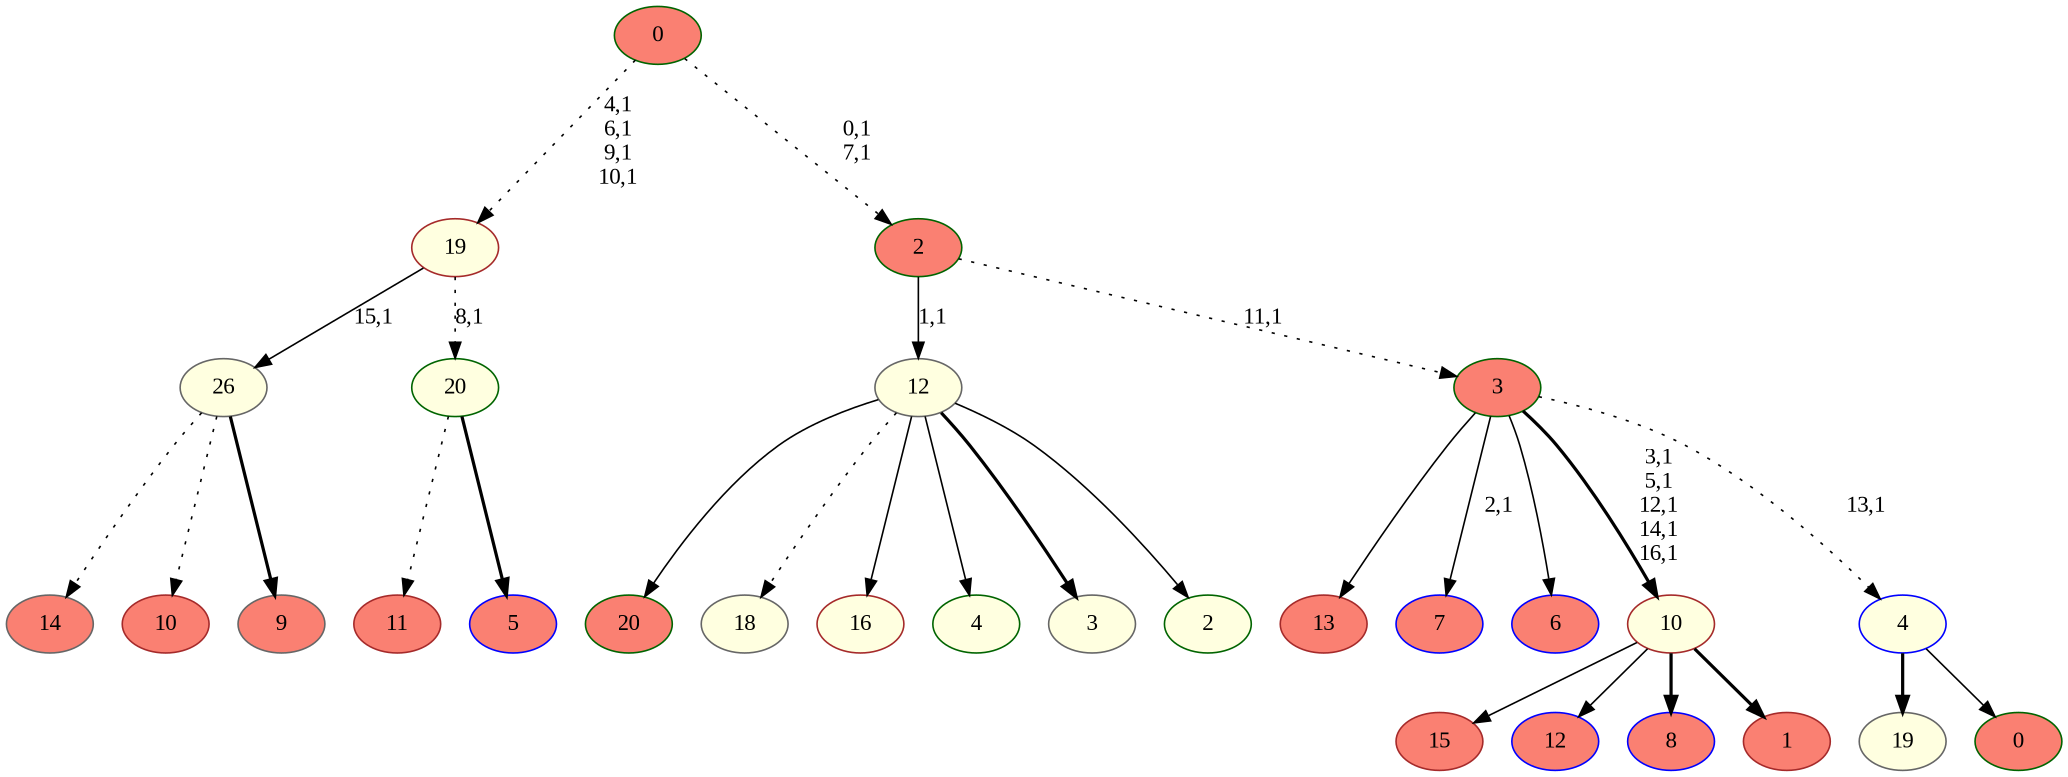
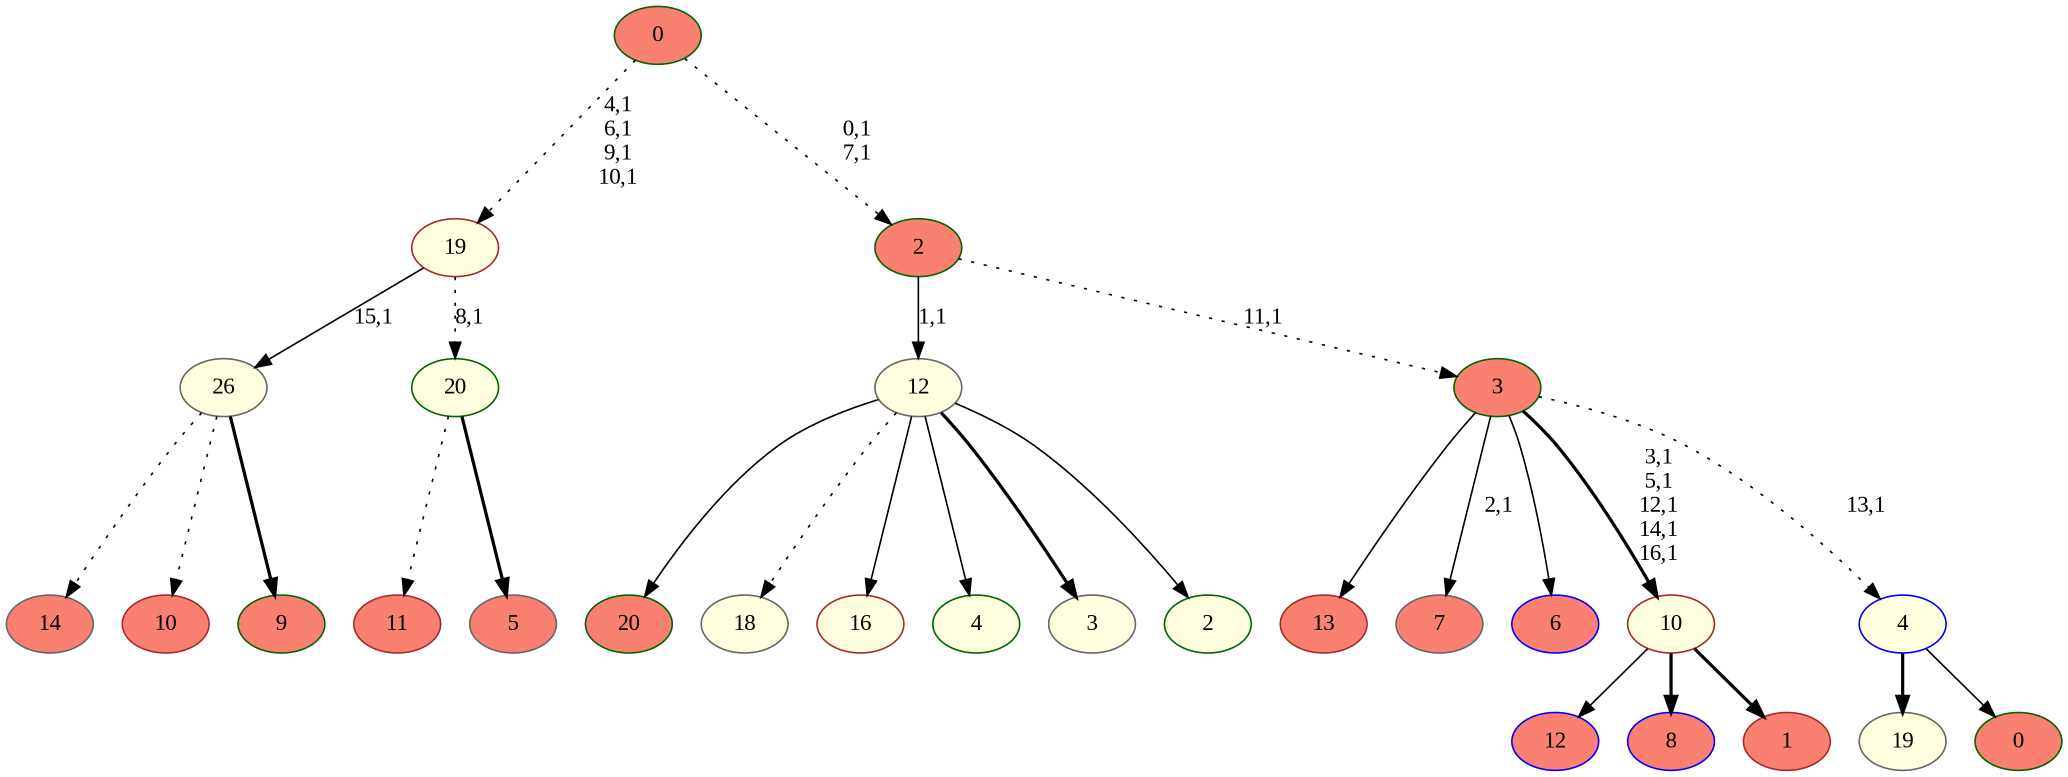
(281, 624) -> (281, 624)
(513, 624) -> (513, 624)
(1439, 624) -> (1439, 624)
(1439, 741) -> none
